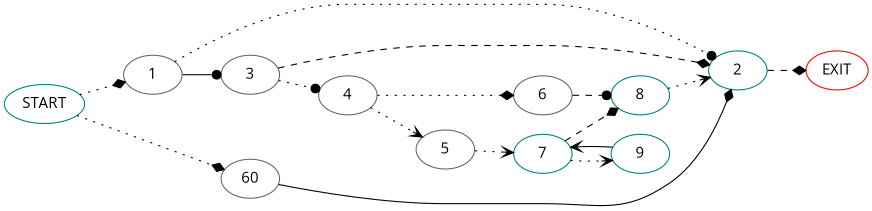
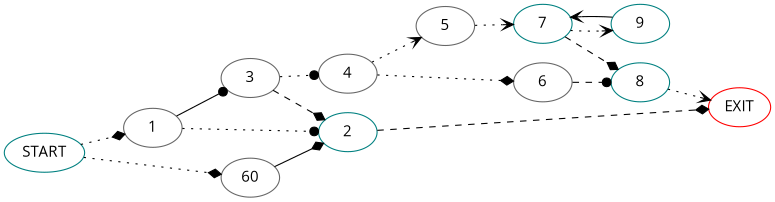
(684, 84) -> (684, 93)
